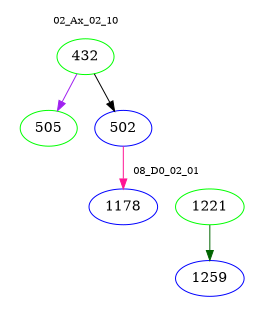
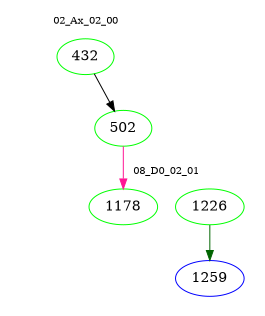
(86, 21) -> (86, 21)
(49, 128) -> none
(123, 128) -> (123, 128)
(123, 207) -> (123, 207)
(210, 207) -> (210, 207)
